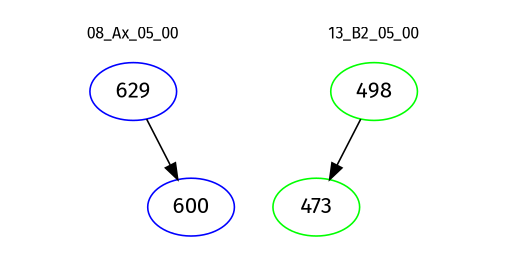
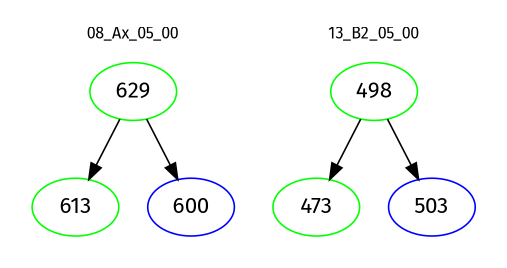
(133, 92) -> (133, 92)
none -> (75, 207)
none -> (432, 207)
